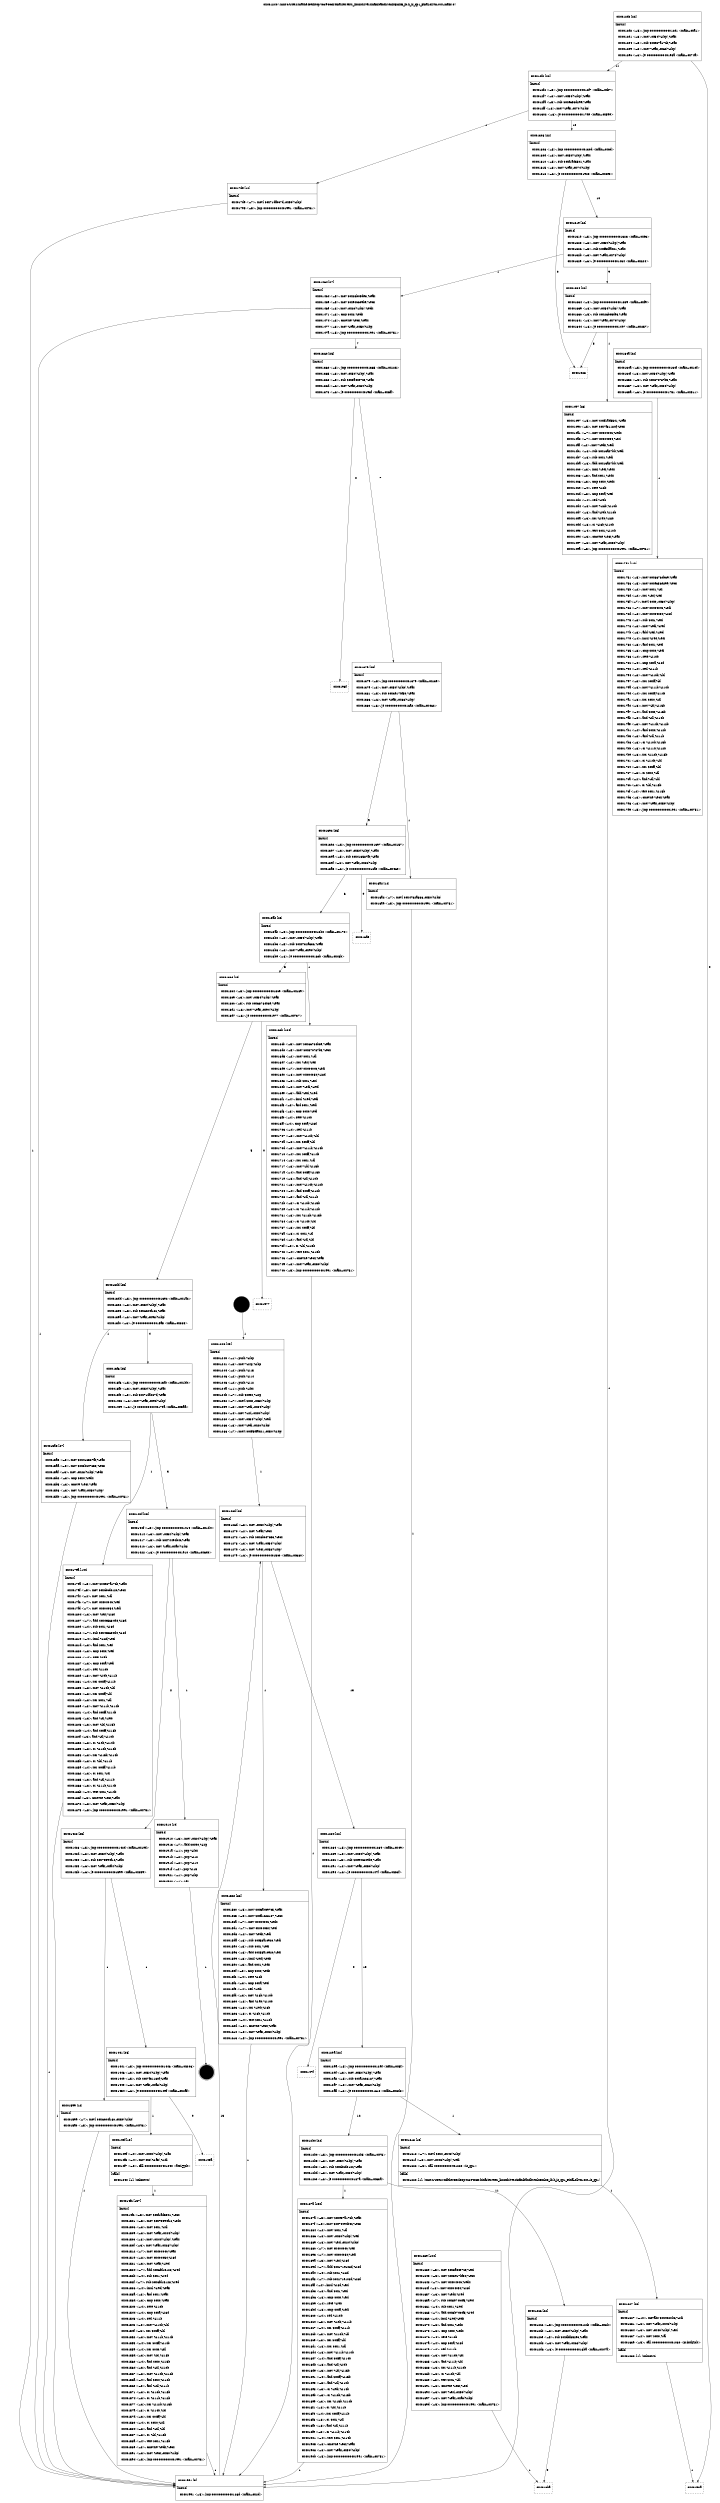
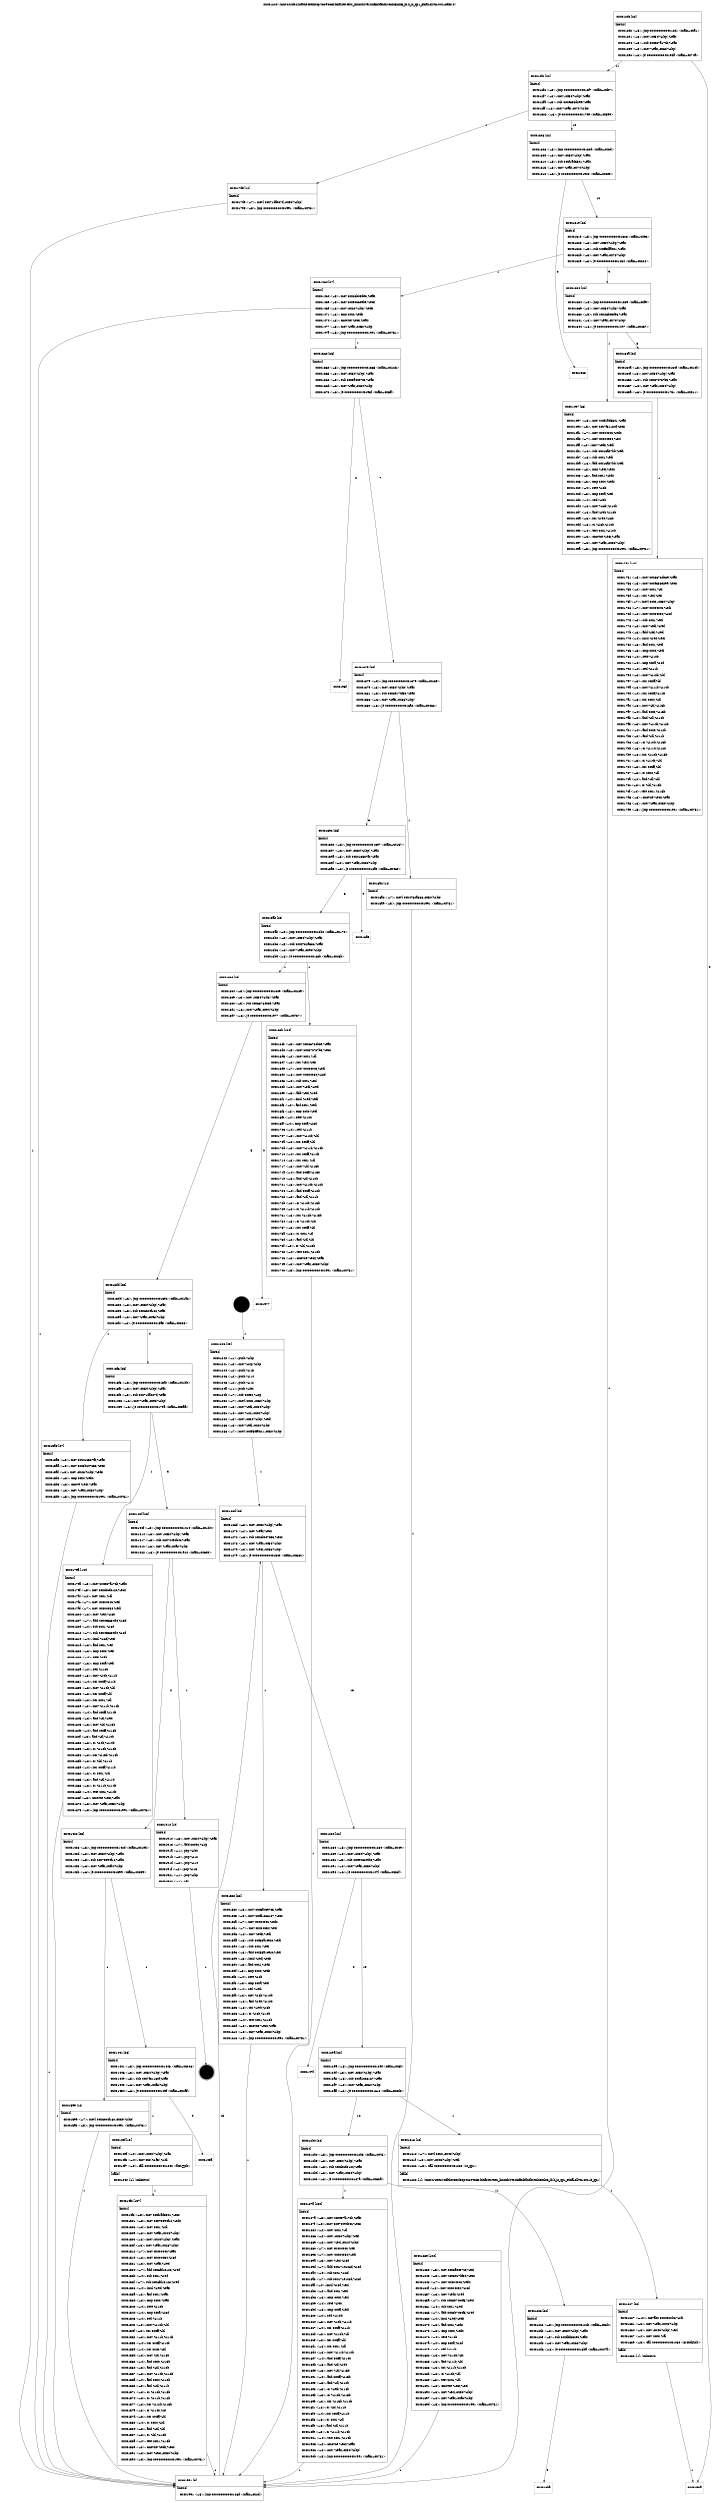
(589, 349) -> (632, 340)
(369, 820) -> (369, 820)
(284, 967) -> (284, 967)
(511, 2445) -> (369, 2478)
